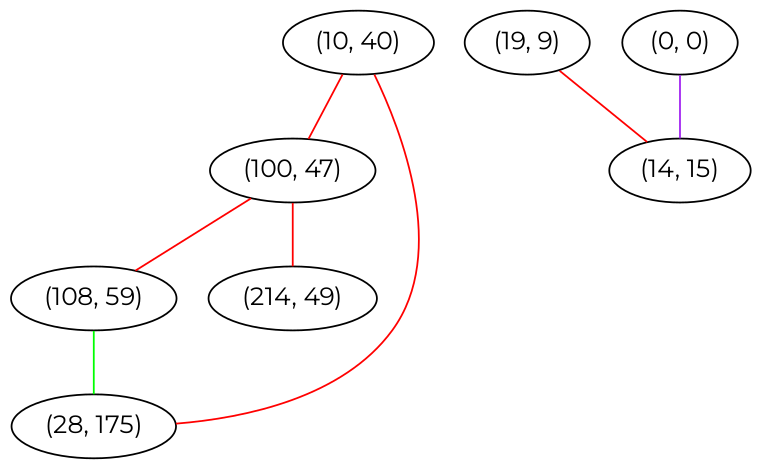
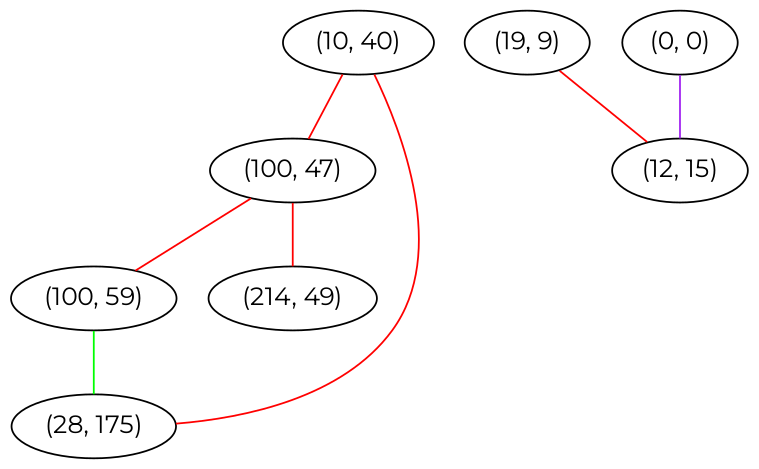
(680, 171) -> (680, 171)
(94, 298) -> (94, 298)
